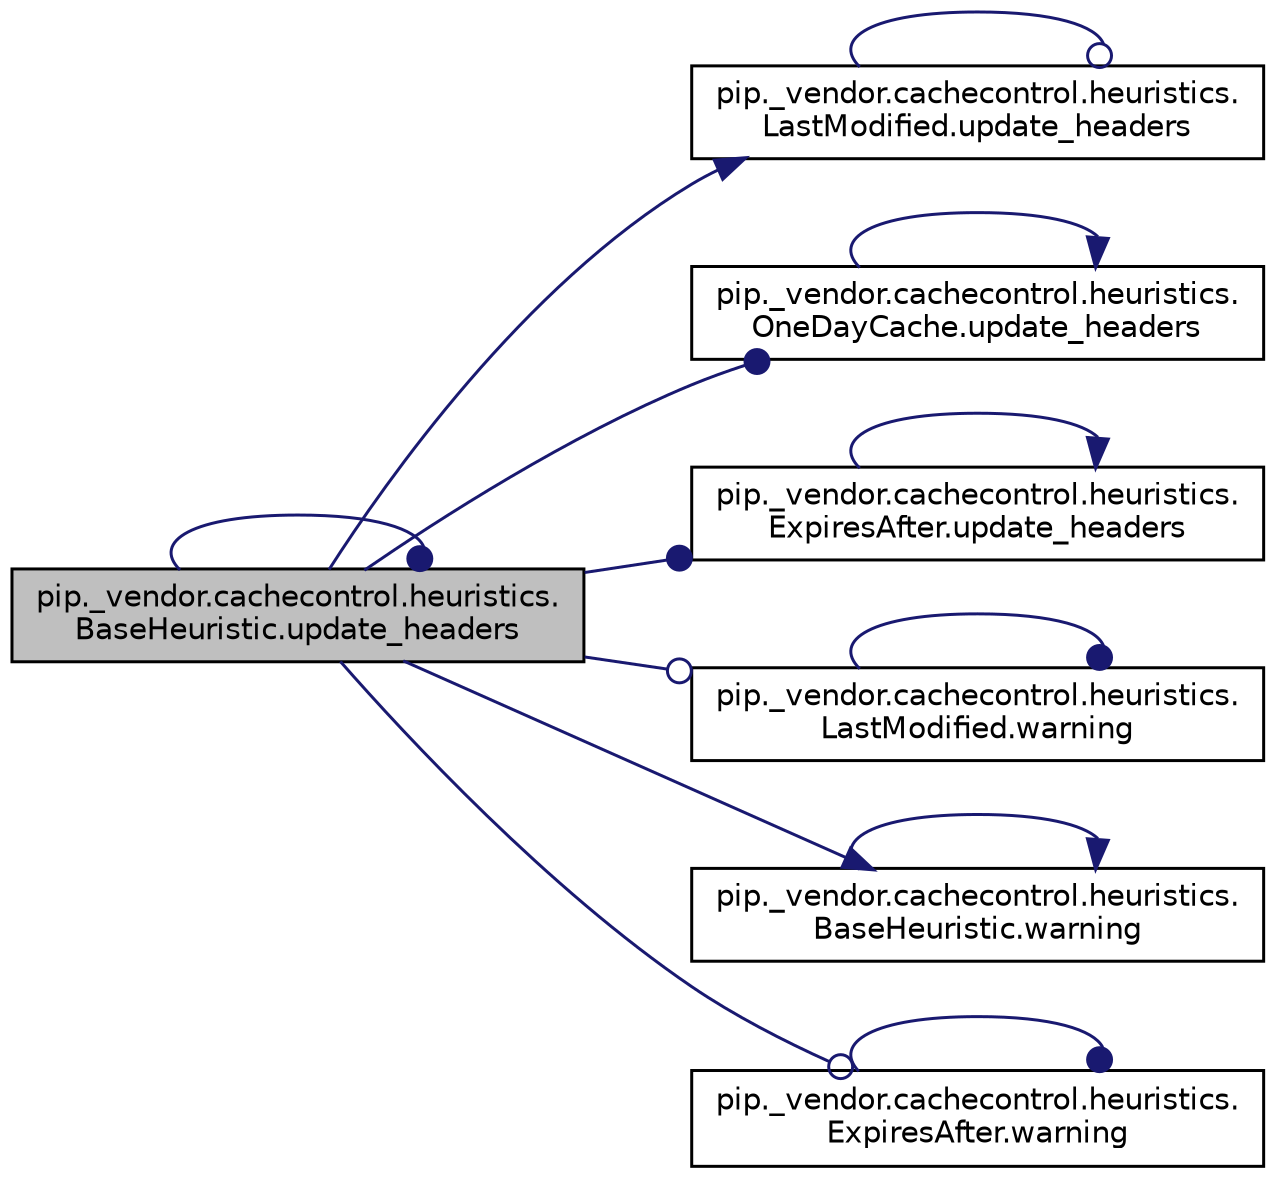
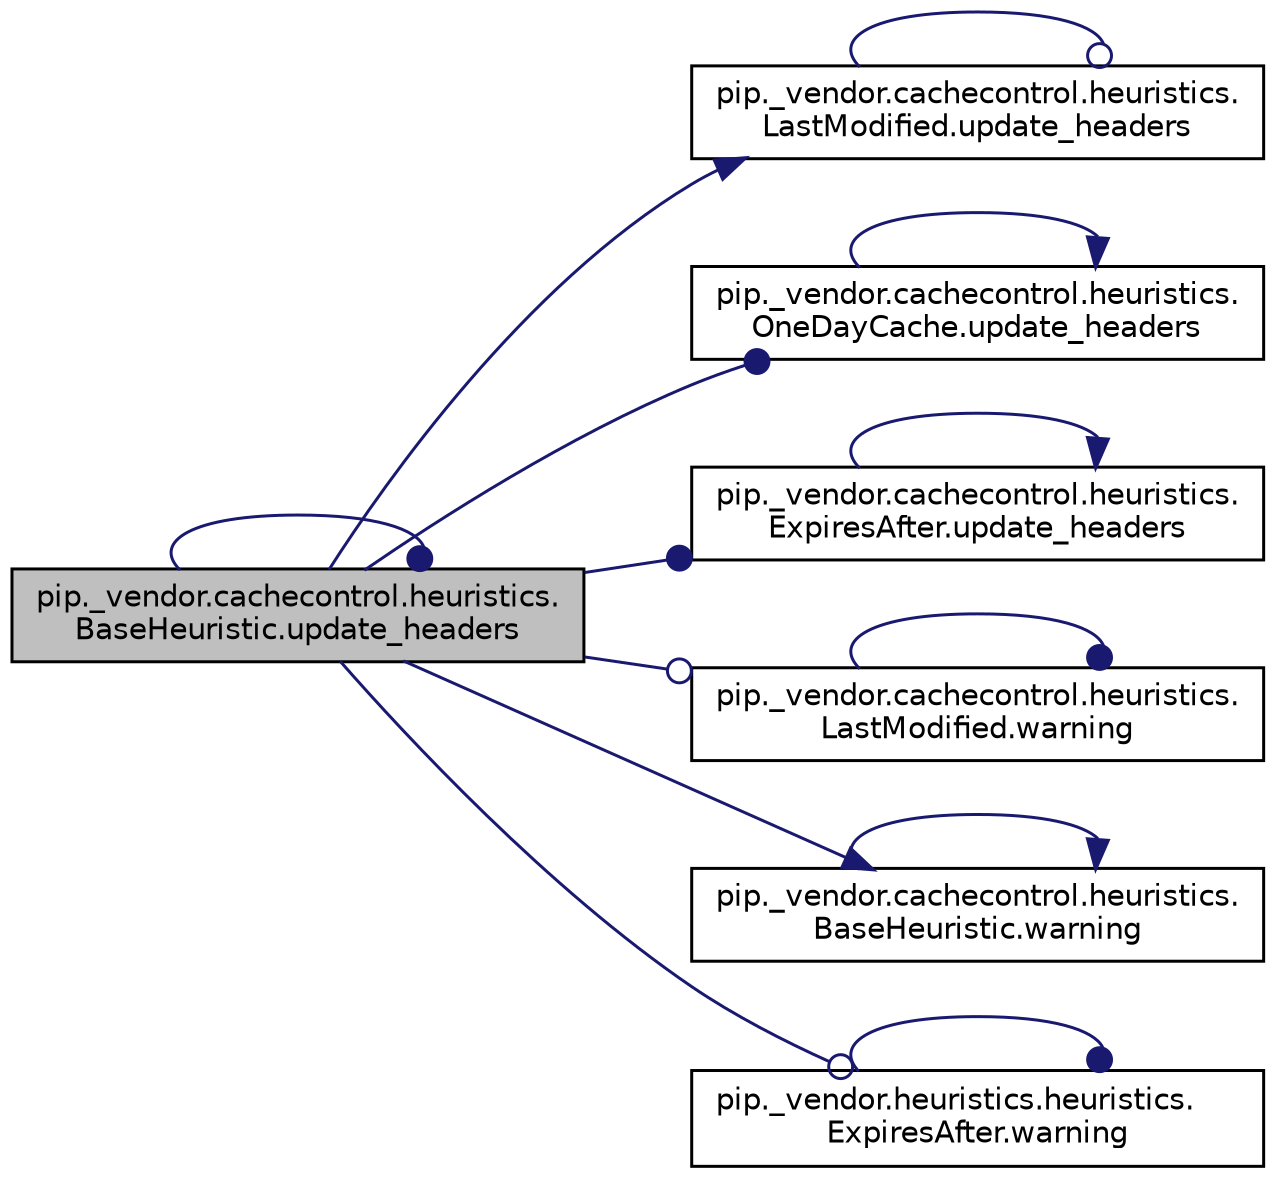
(978, 1118) -> (978, 1118)
